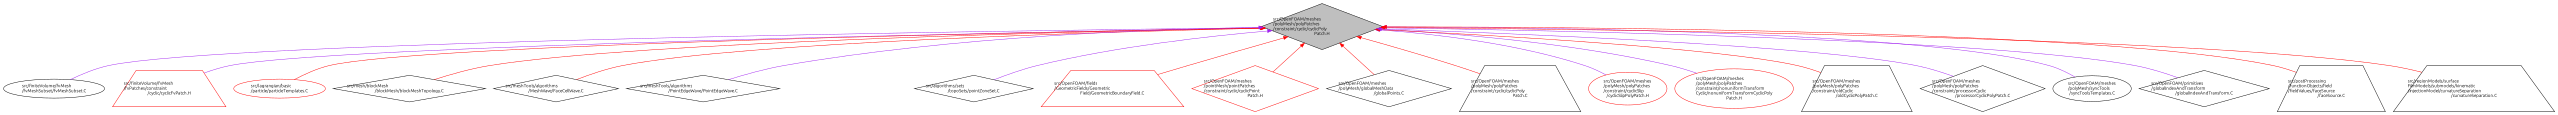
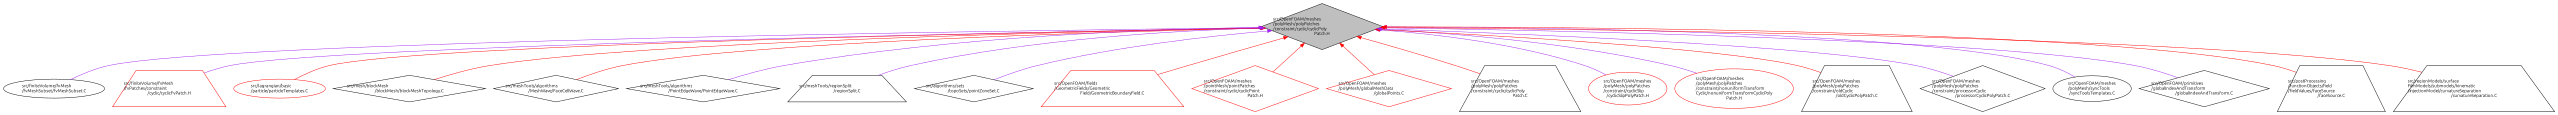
none -> (847, 89)
(1389, 89) -> (1389, 89)
